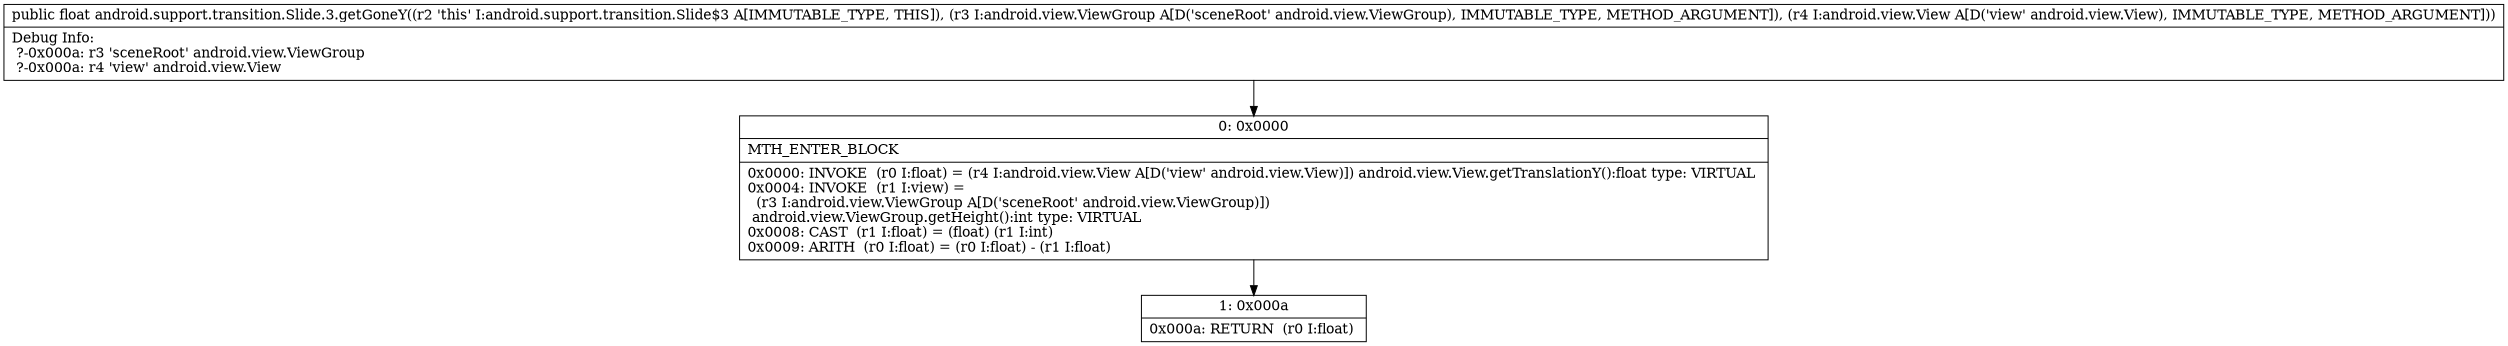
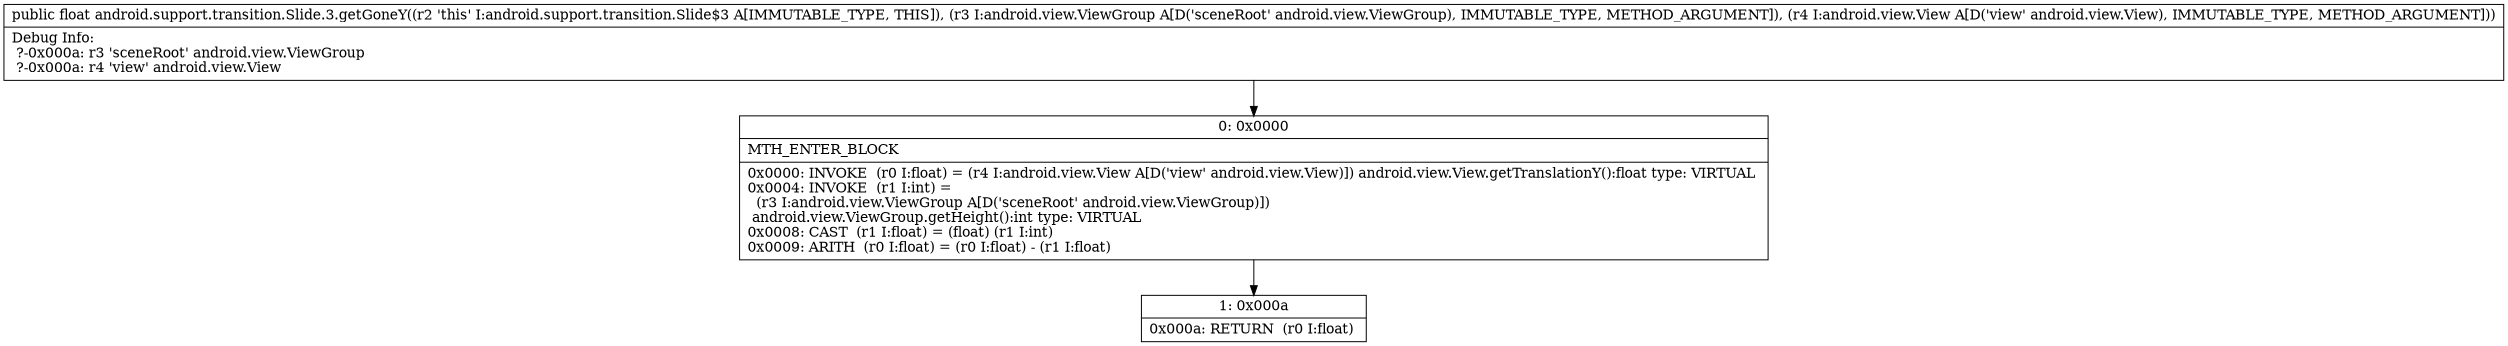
(859, 188) -> (852, 188)
